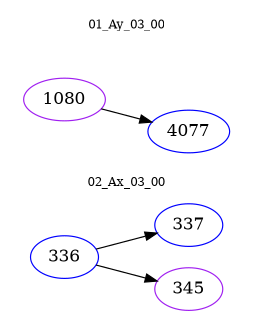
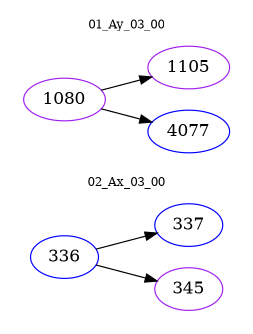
none -> (189, 68)
